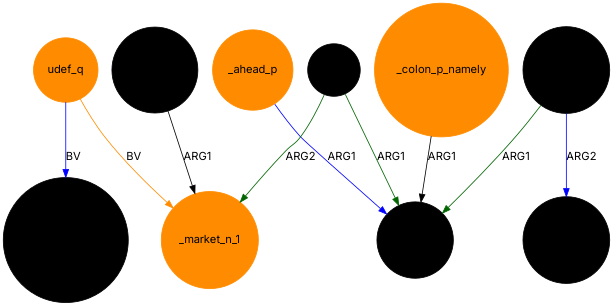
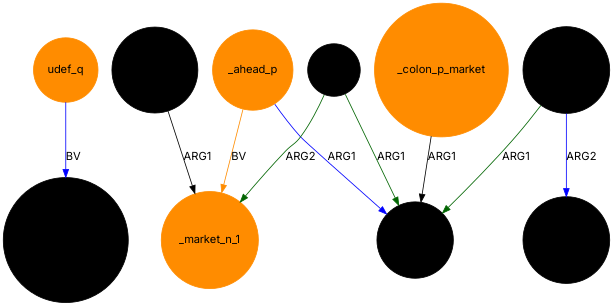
(441, 70) -> (441, 70)
(119, 154) -> (233, 147)
